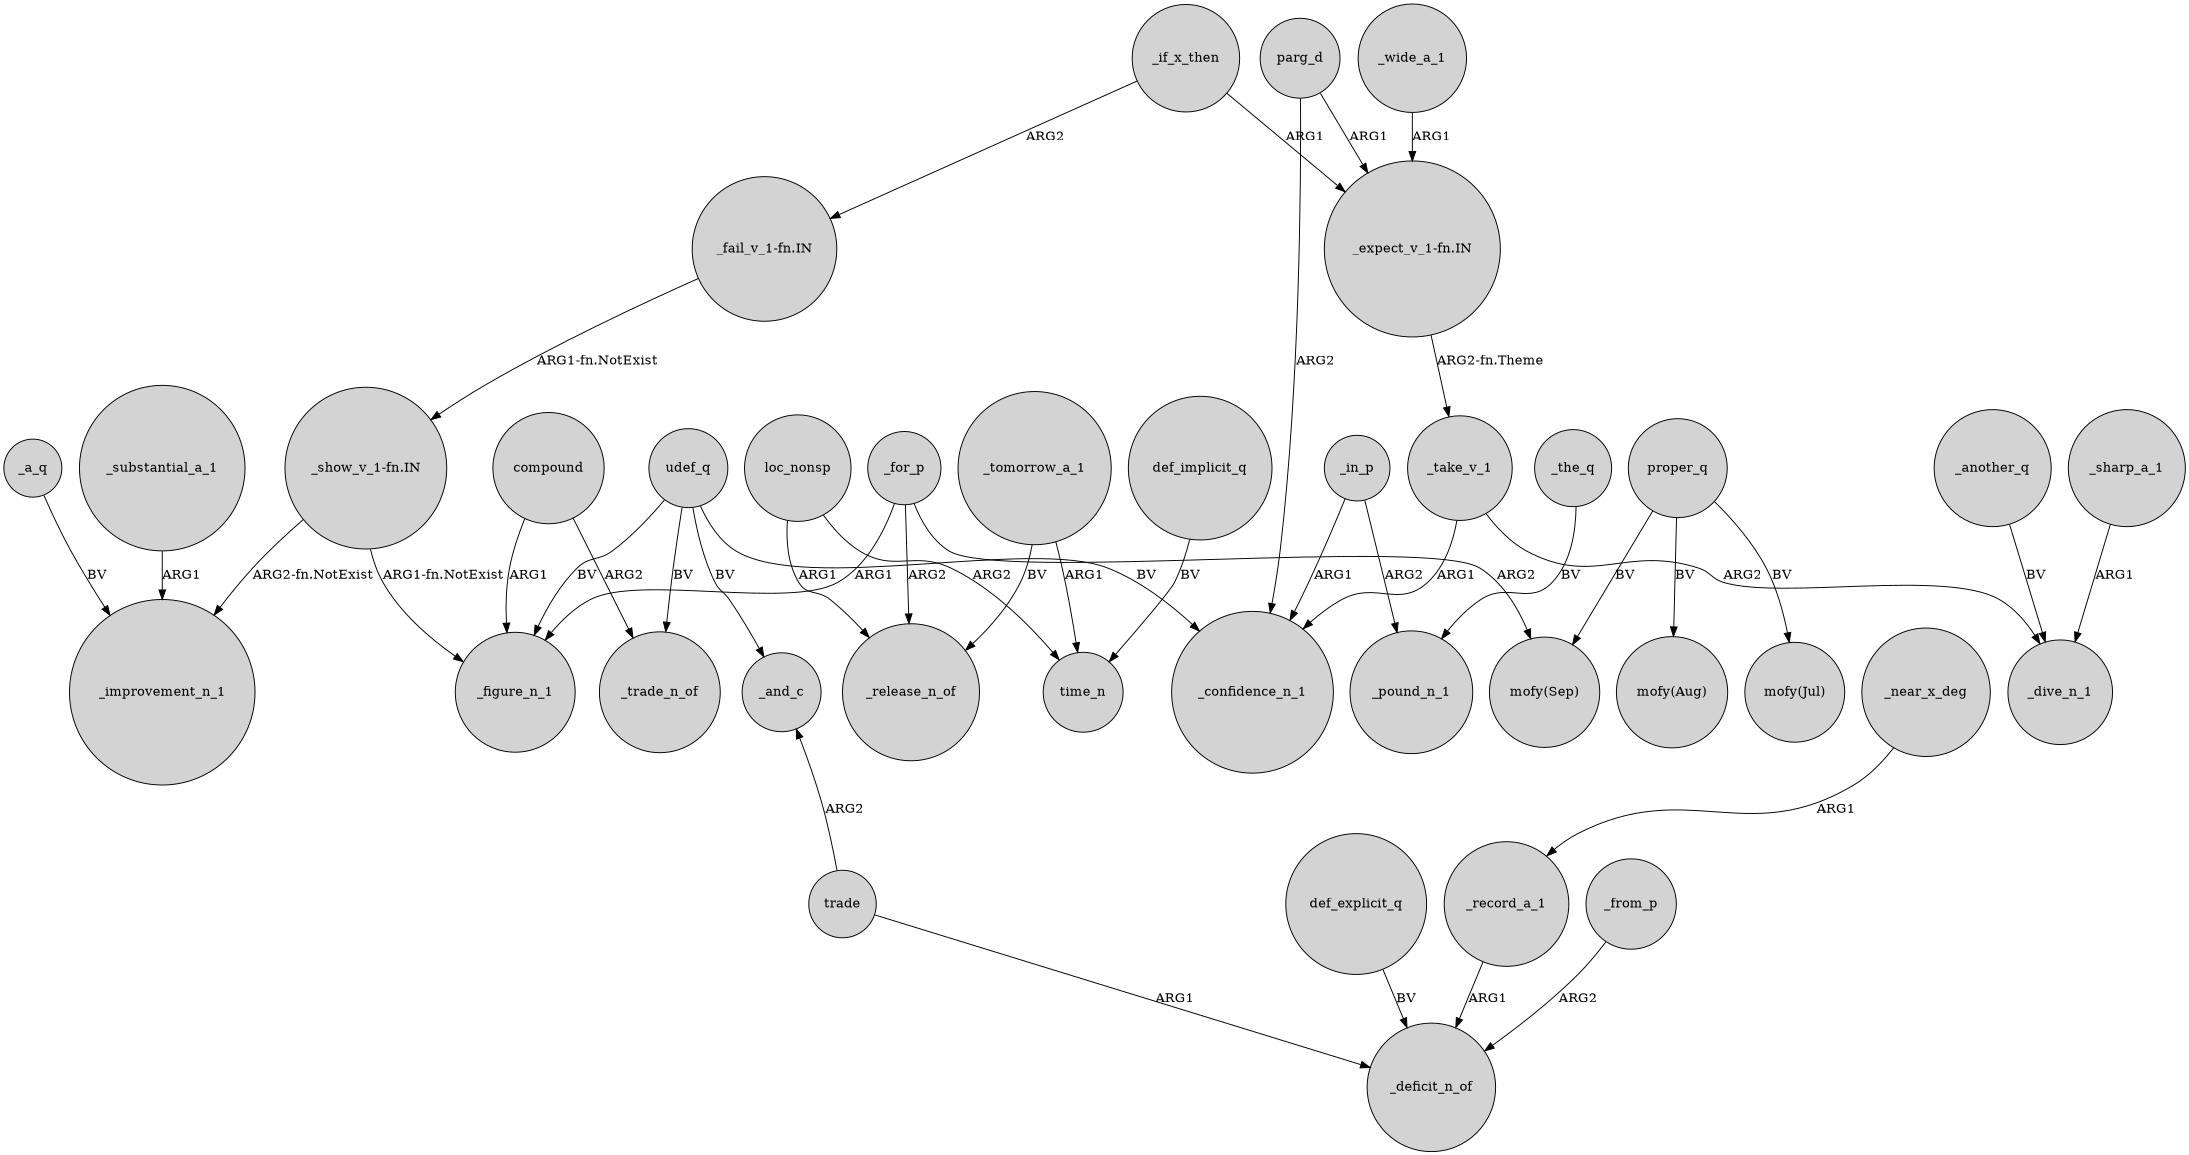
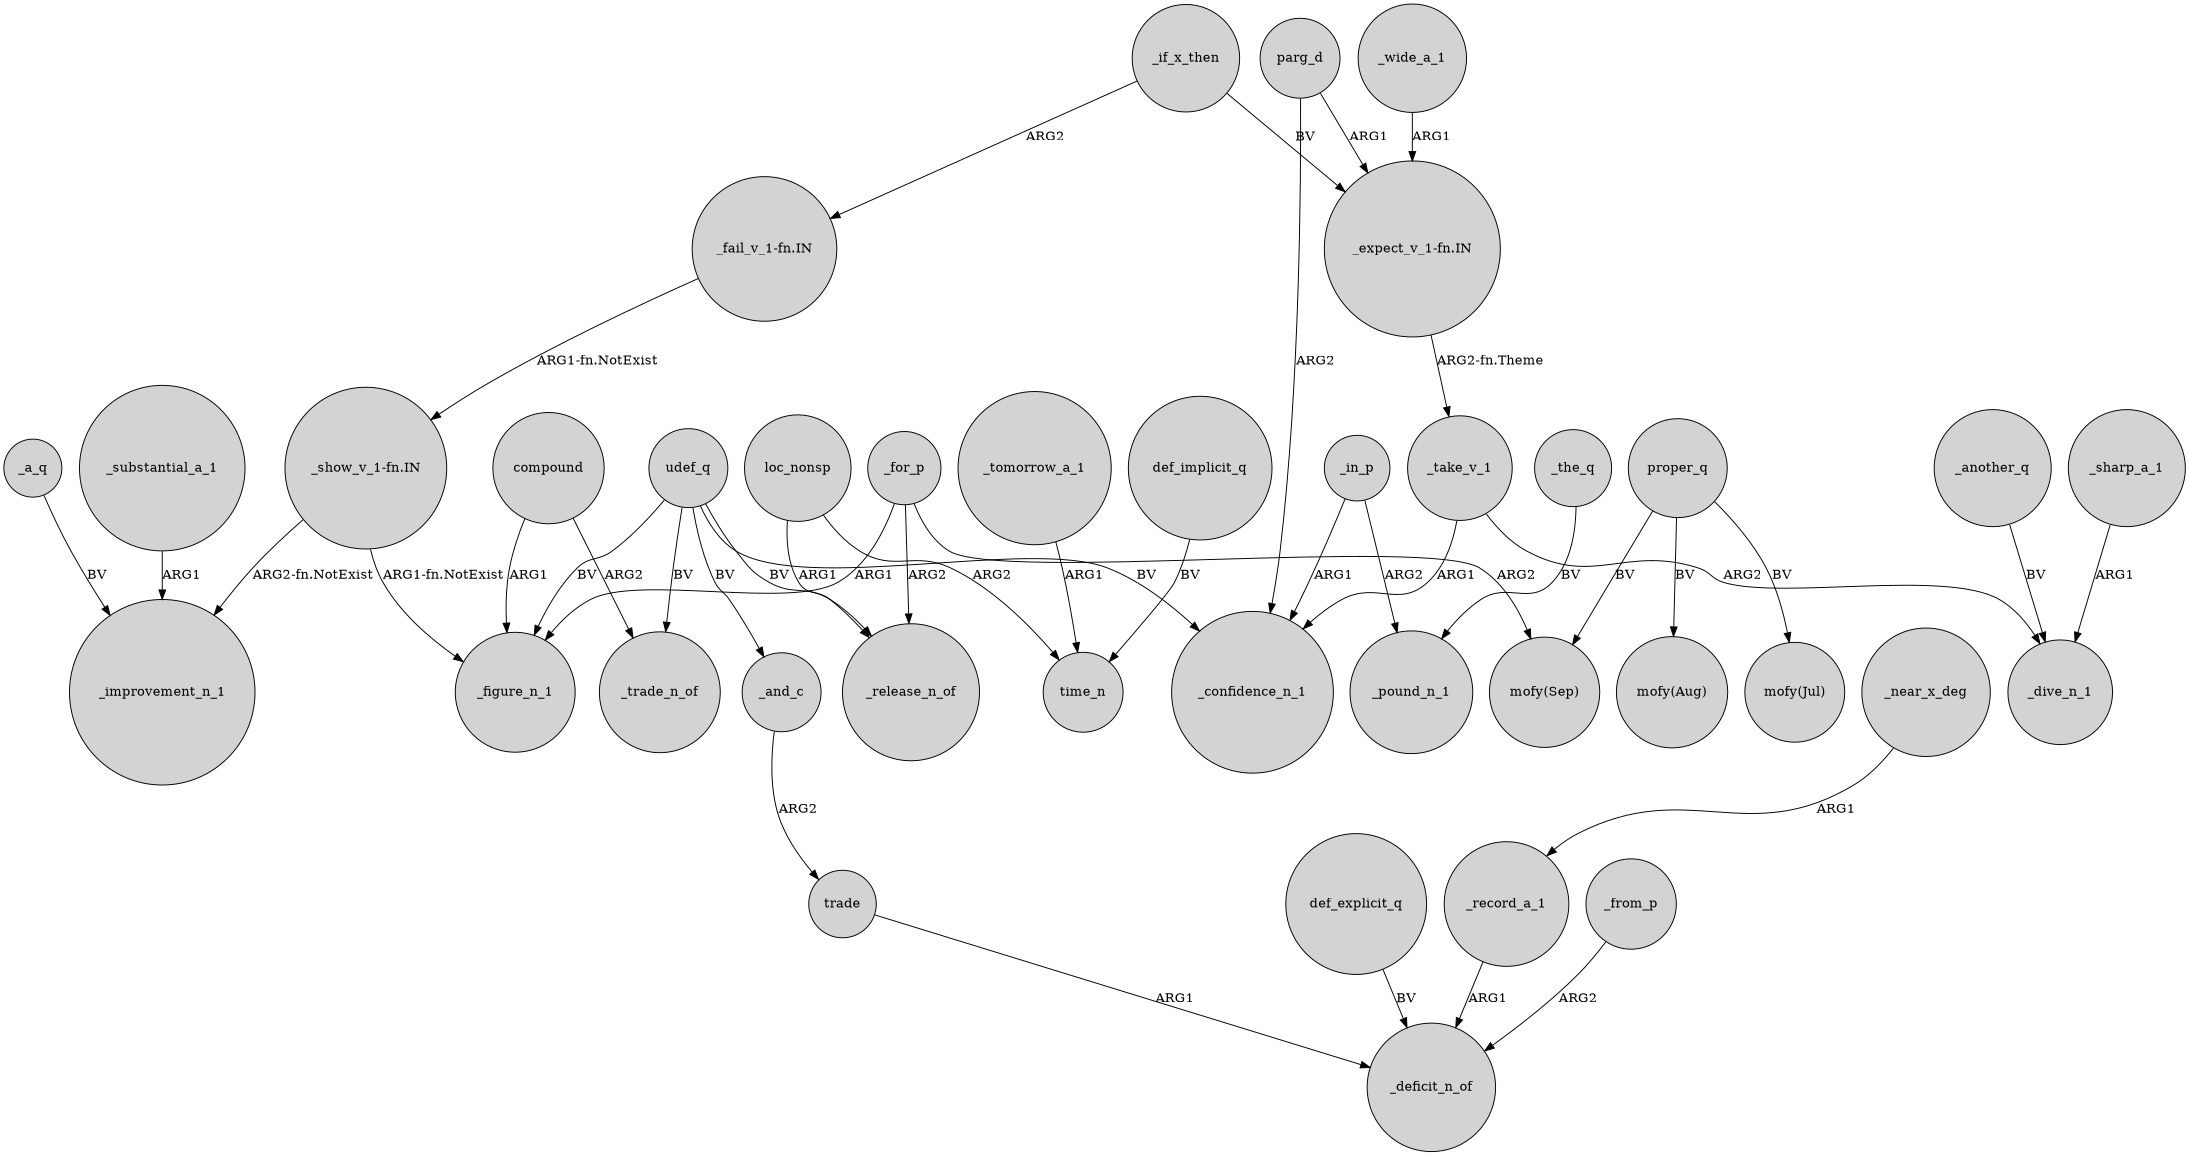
(1305, 137) -> (1305, 137)
(1011, 599) -> (773, 584)
(822, 803) -> (776, 807)
